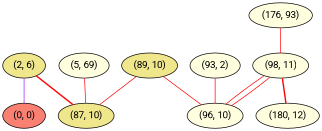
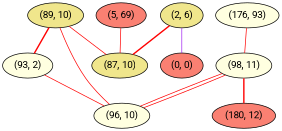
none -> (42, 40)
(84, 66) -> (121, 15)
(288, 116) -> (244, 116)
